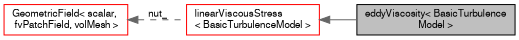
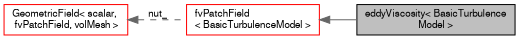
(253, 20) -> (253, 20)
